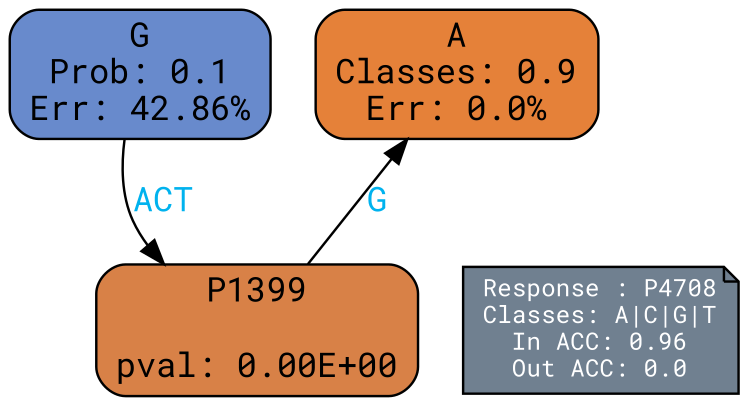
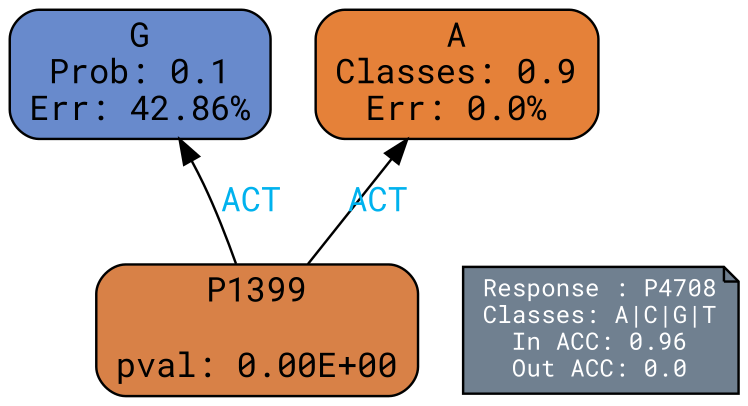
(125, 195) -> (216, 211)
(378, 202) -> (378, 202)
